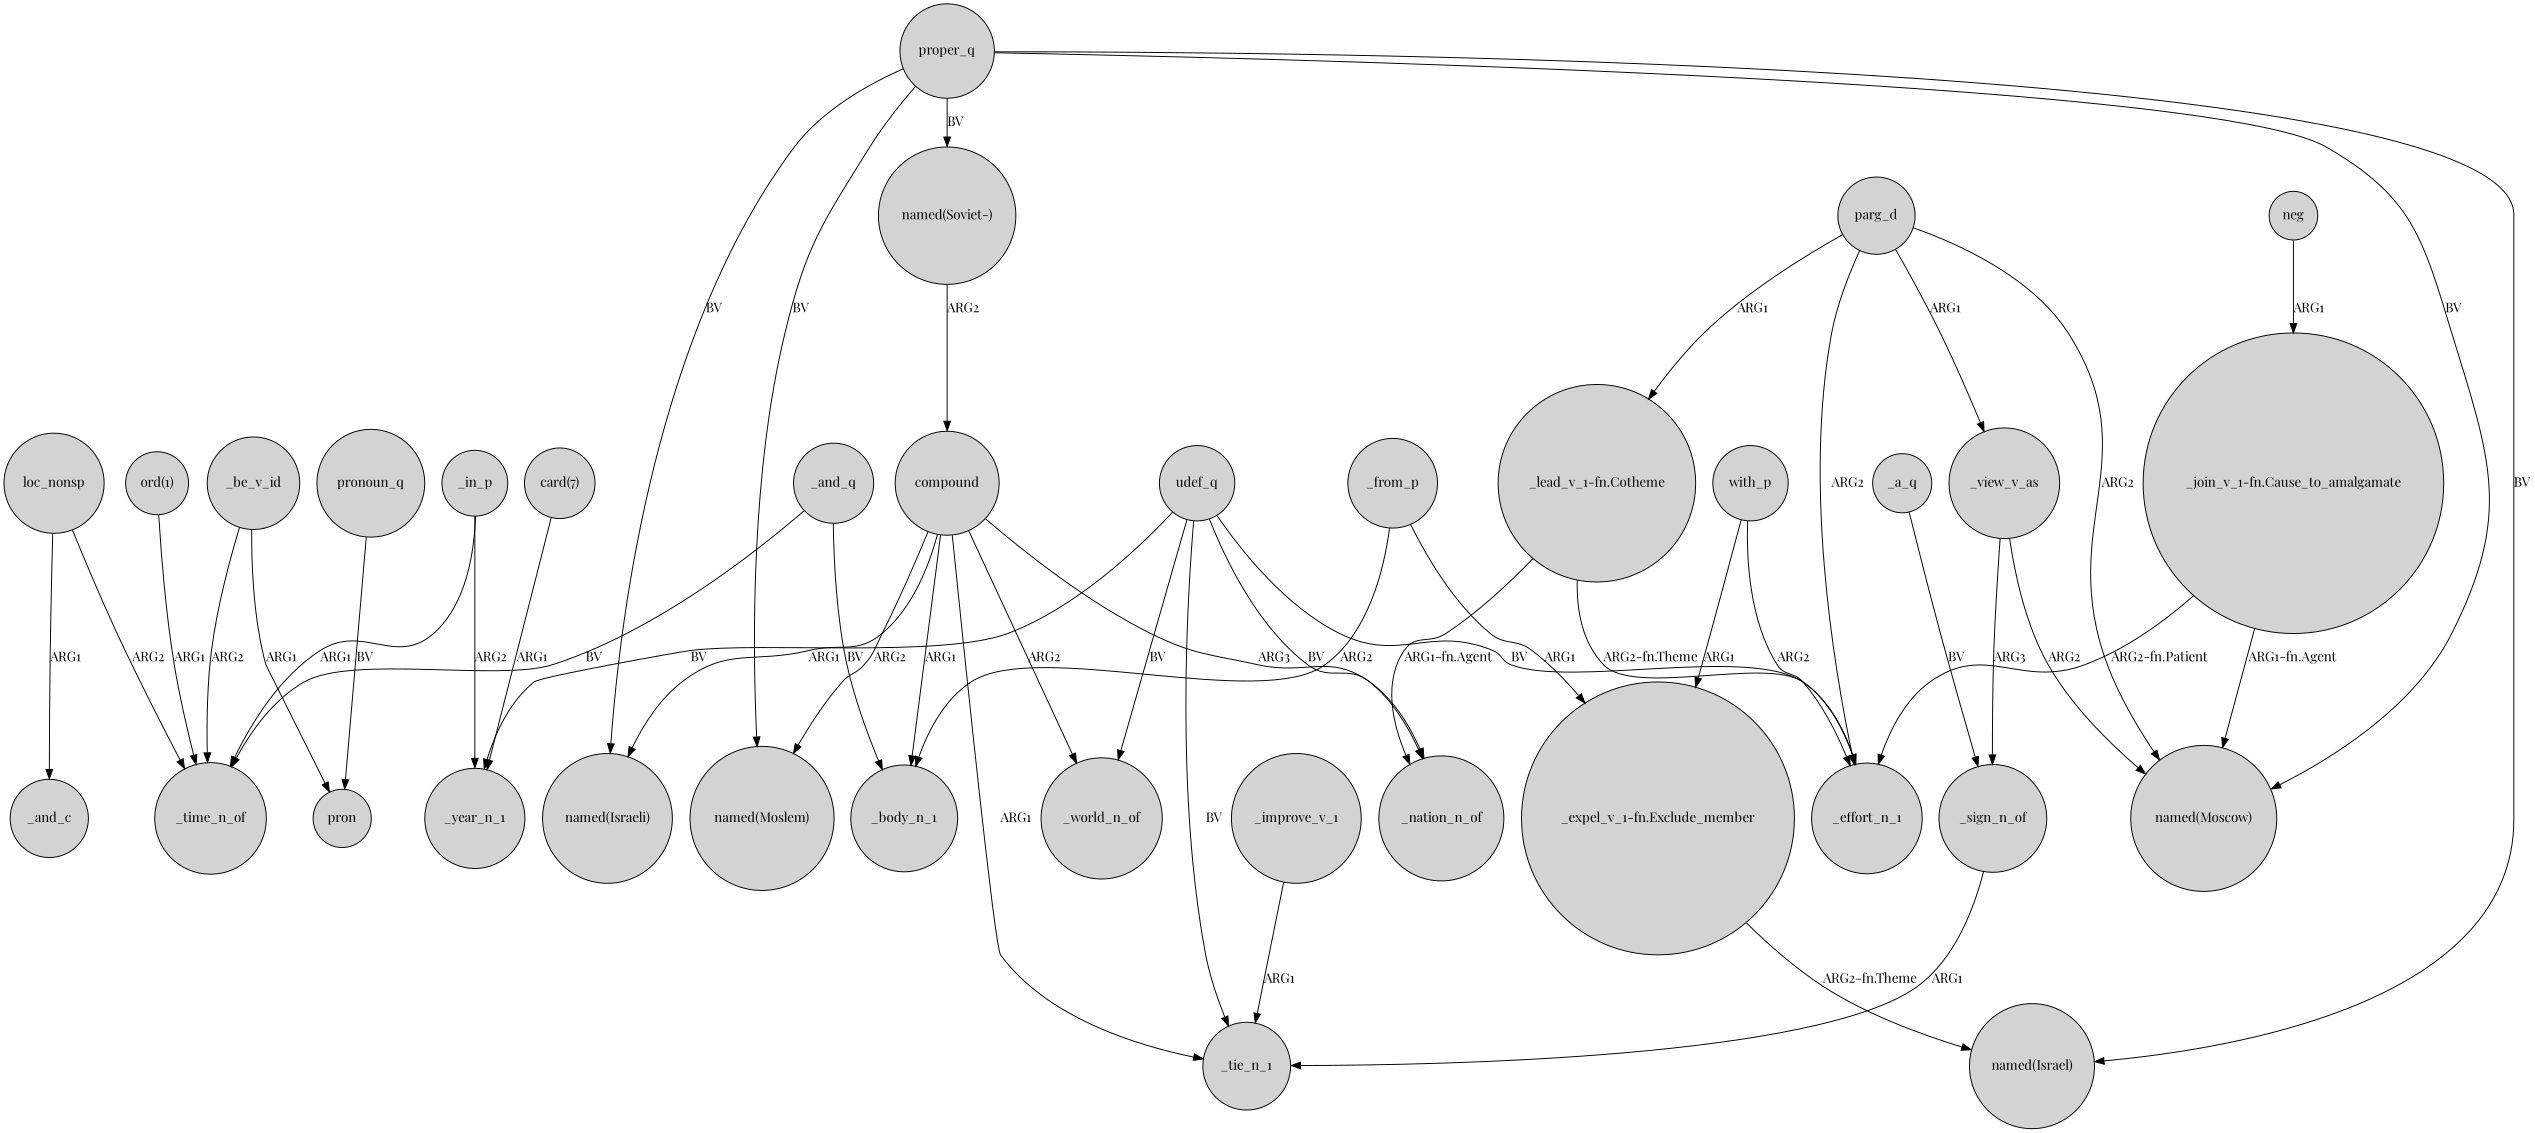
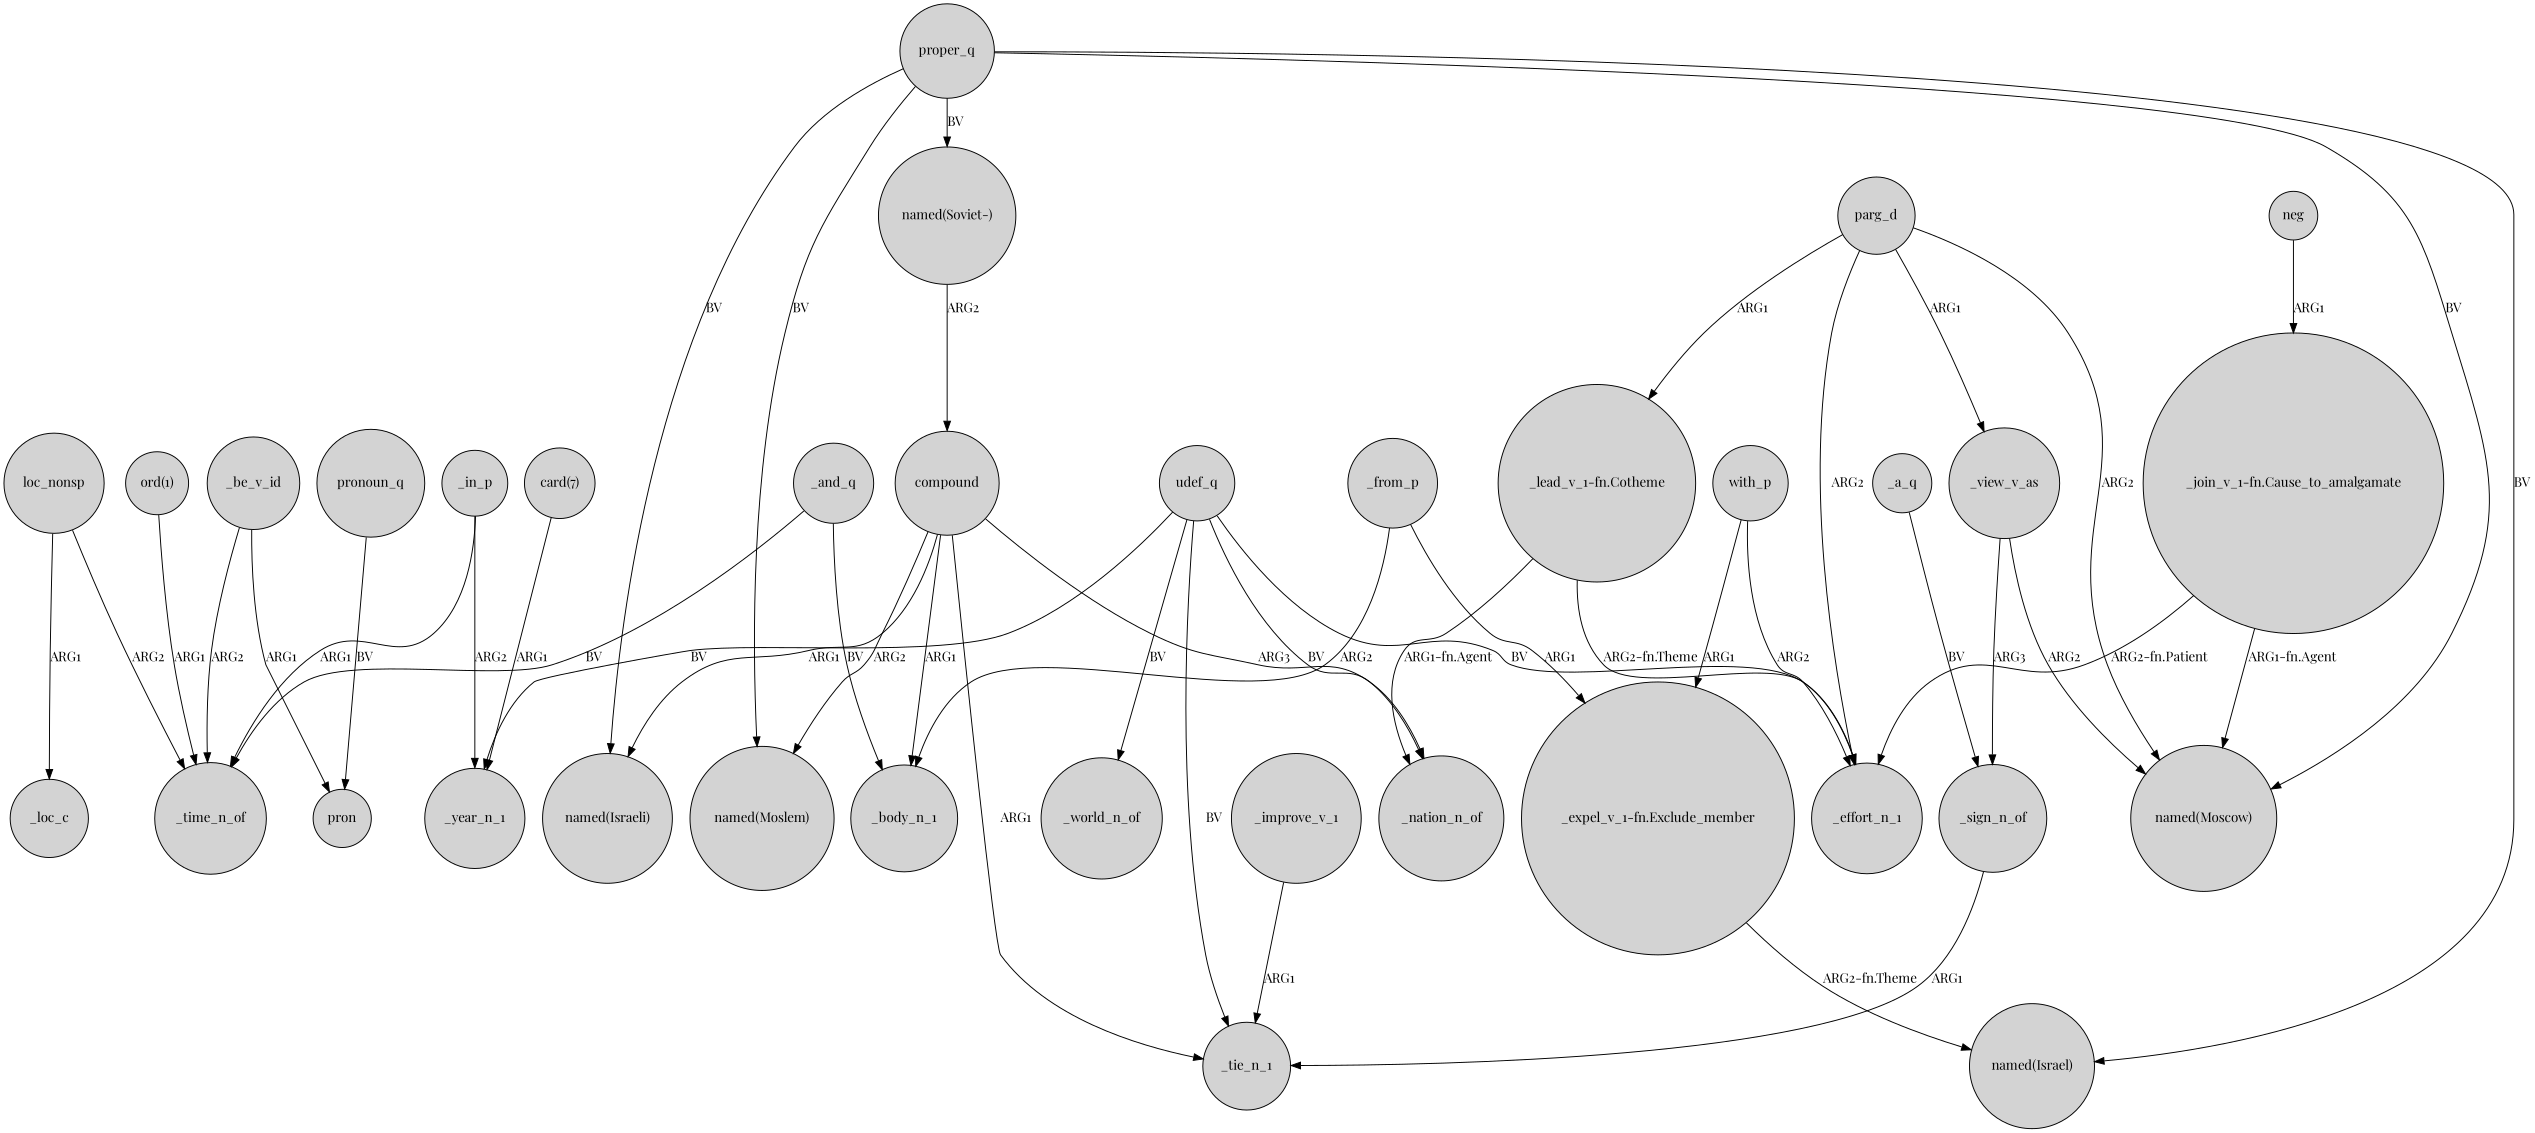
(1021, 642) -> none
(49, 818) -> (49, 818)
